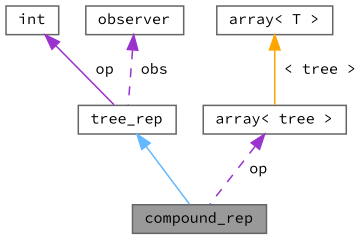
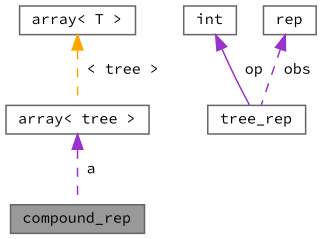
(135, 20) -> (290, 20)
(275, 78) -> (78, 78)
(254, 169) -> (87, 169)
(168, 175) -> none
